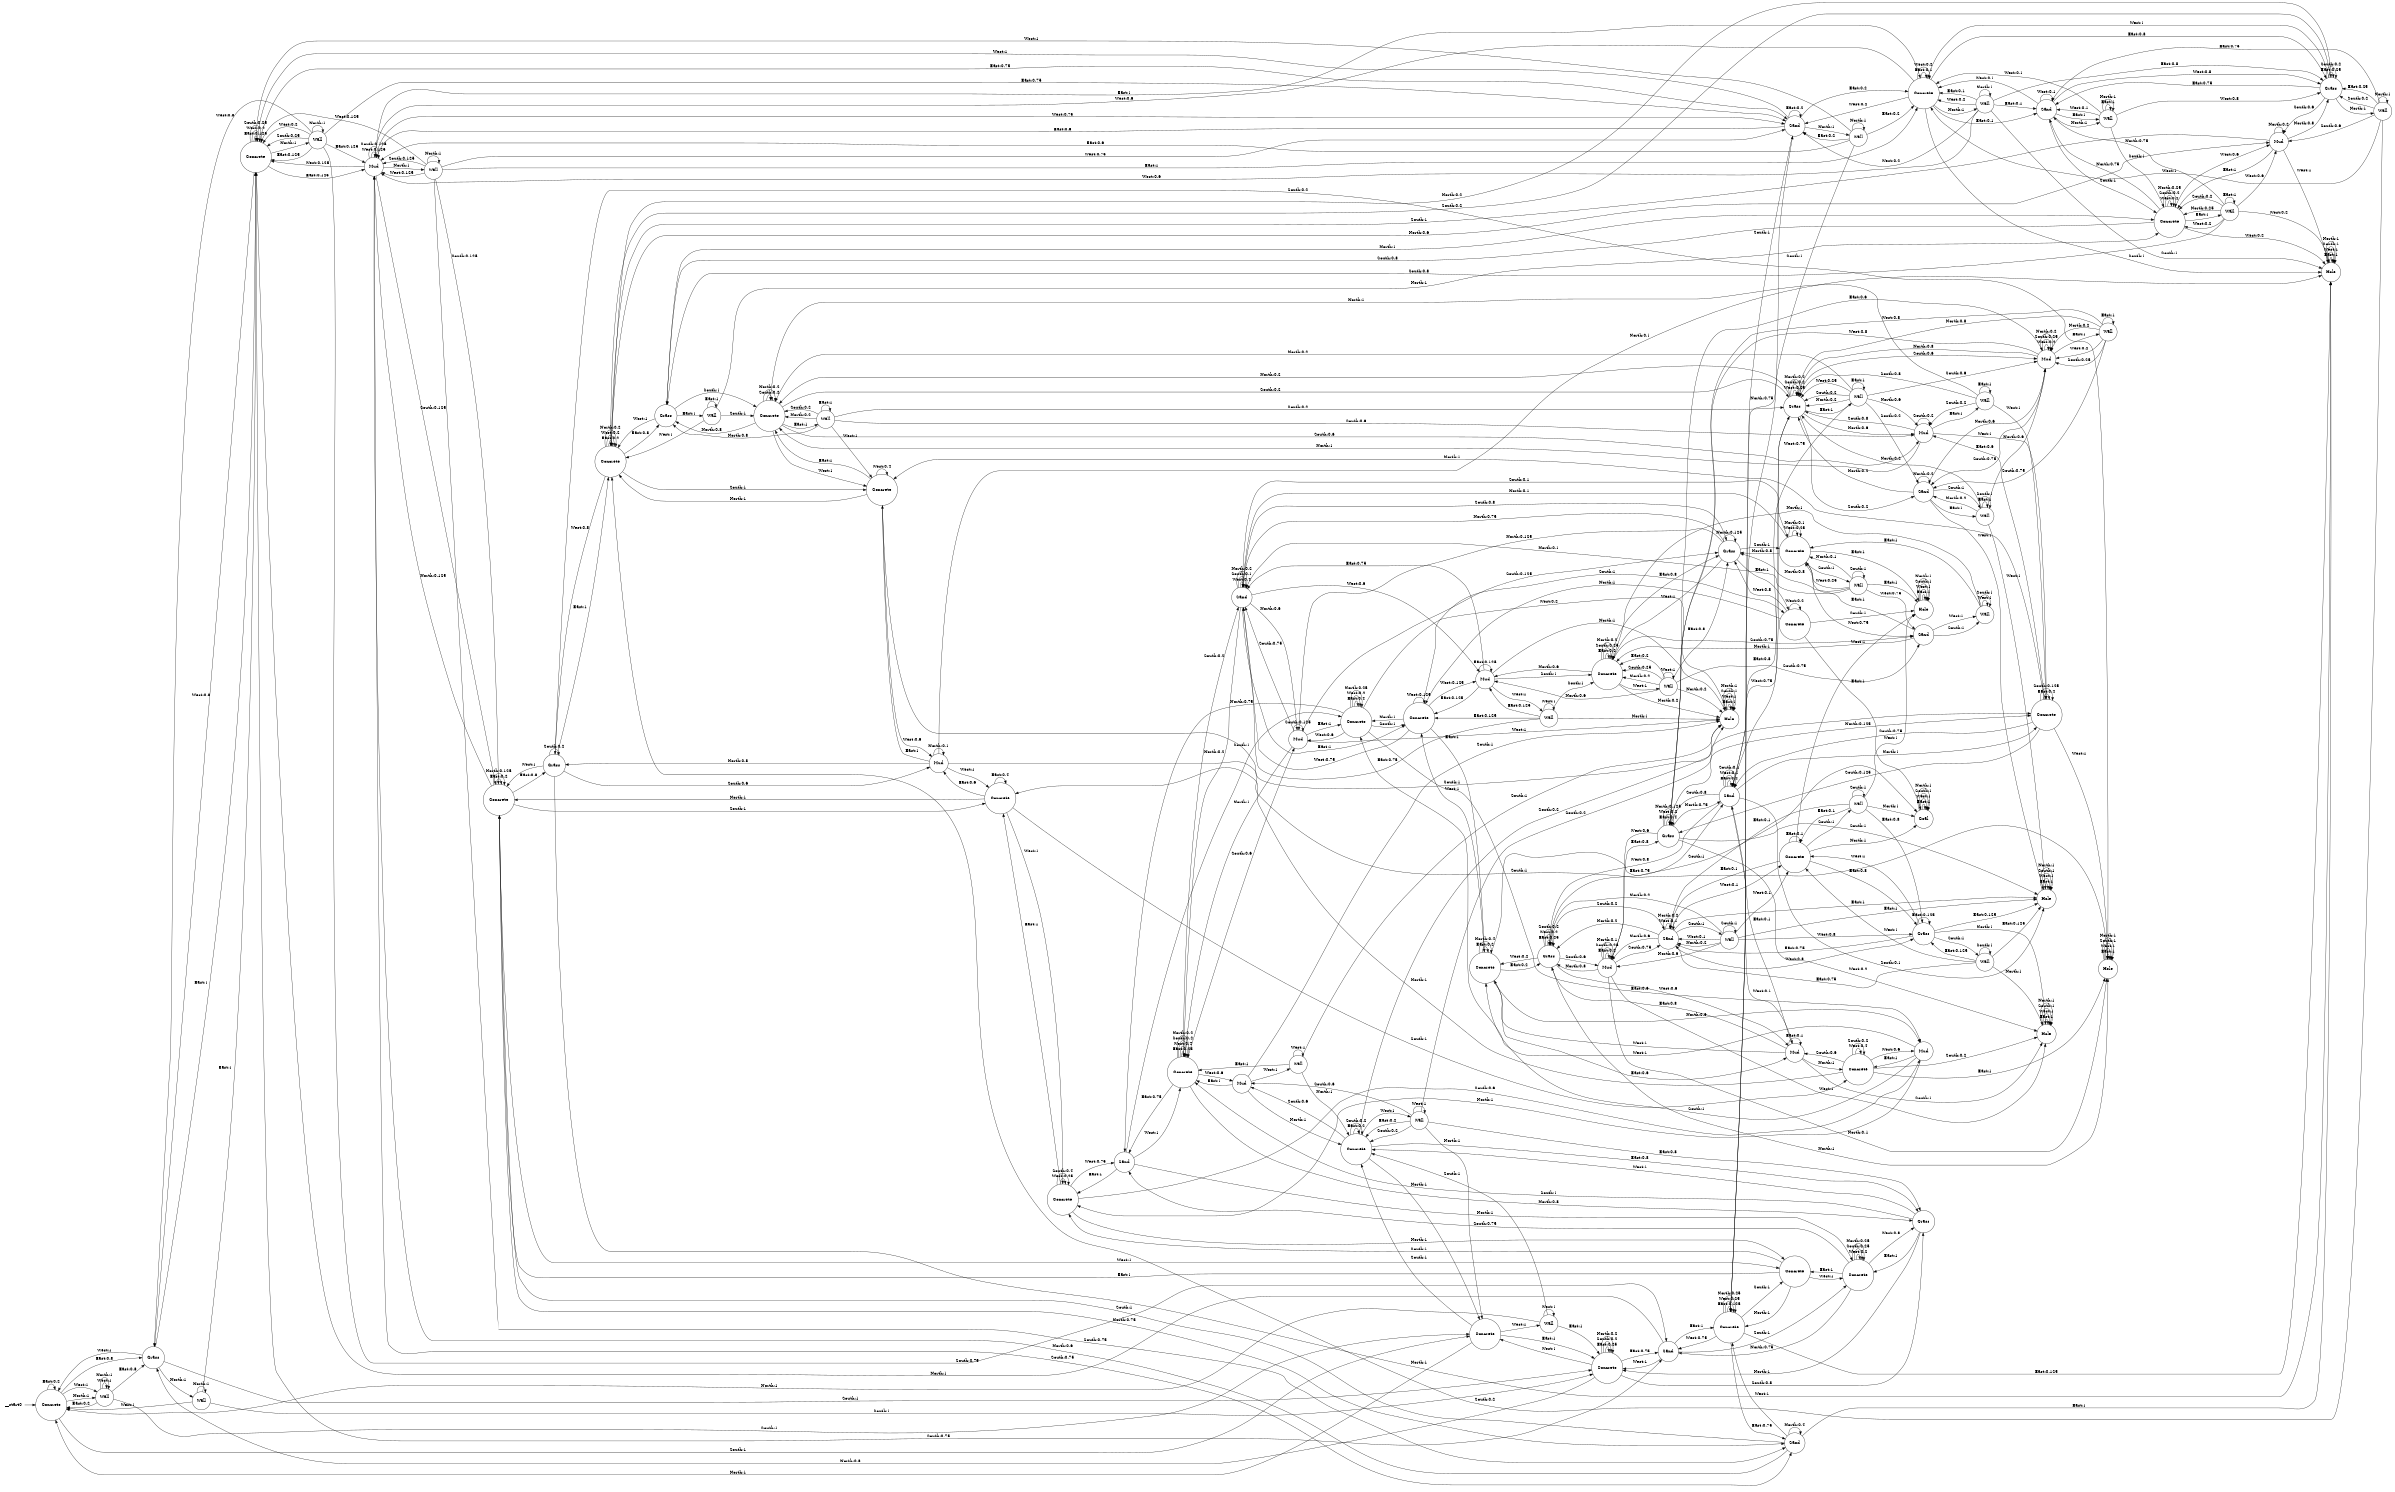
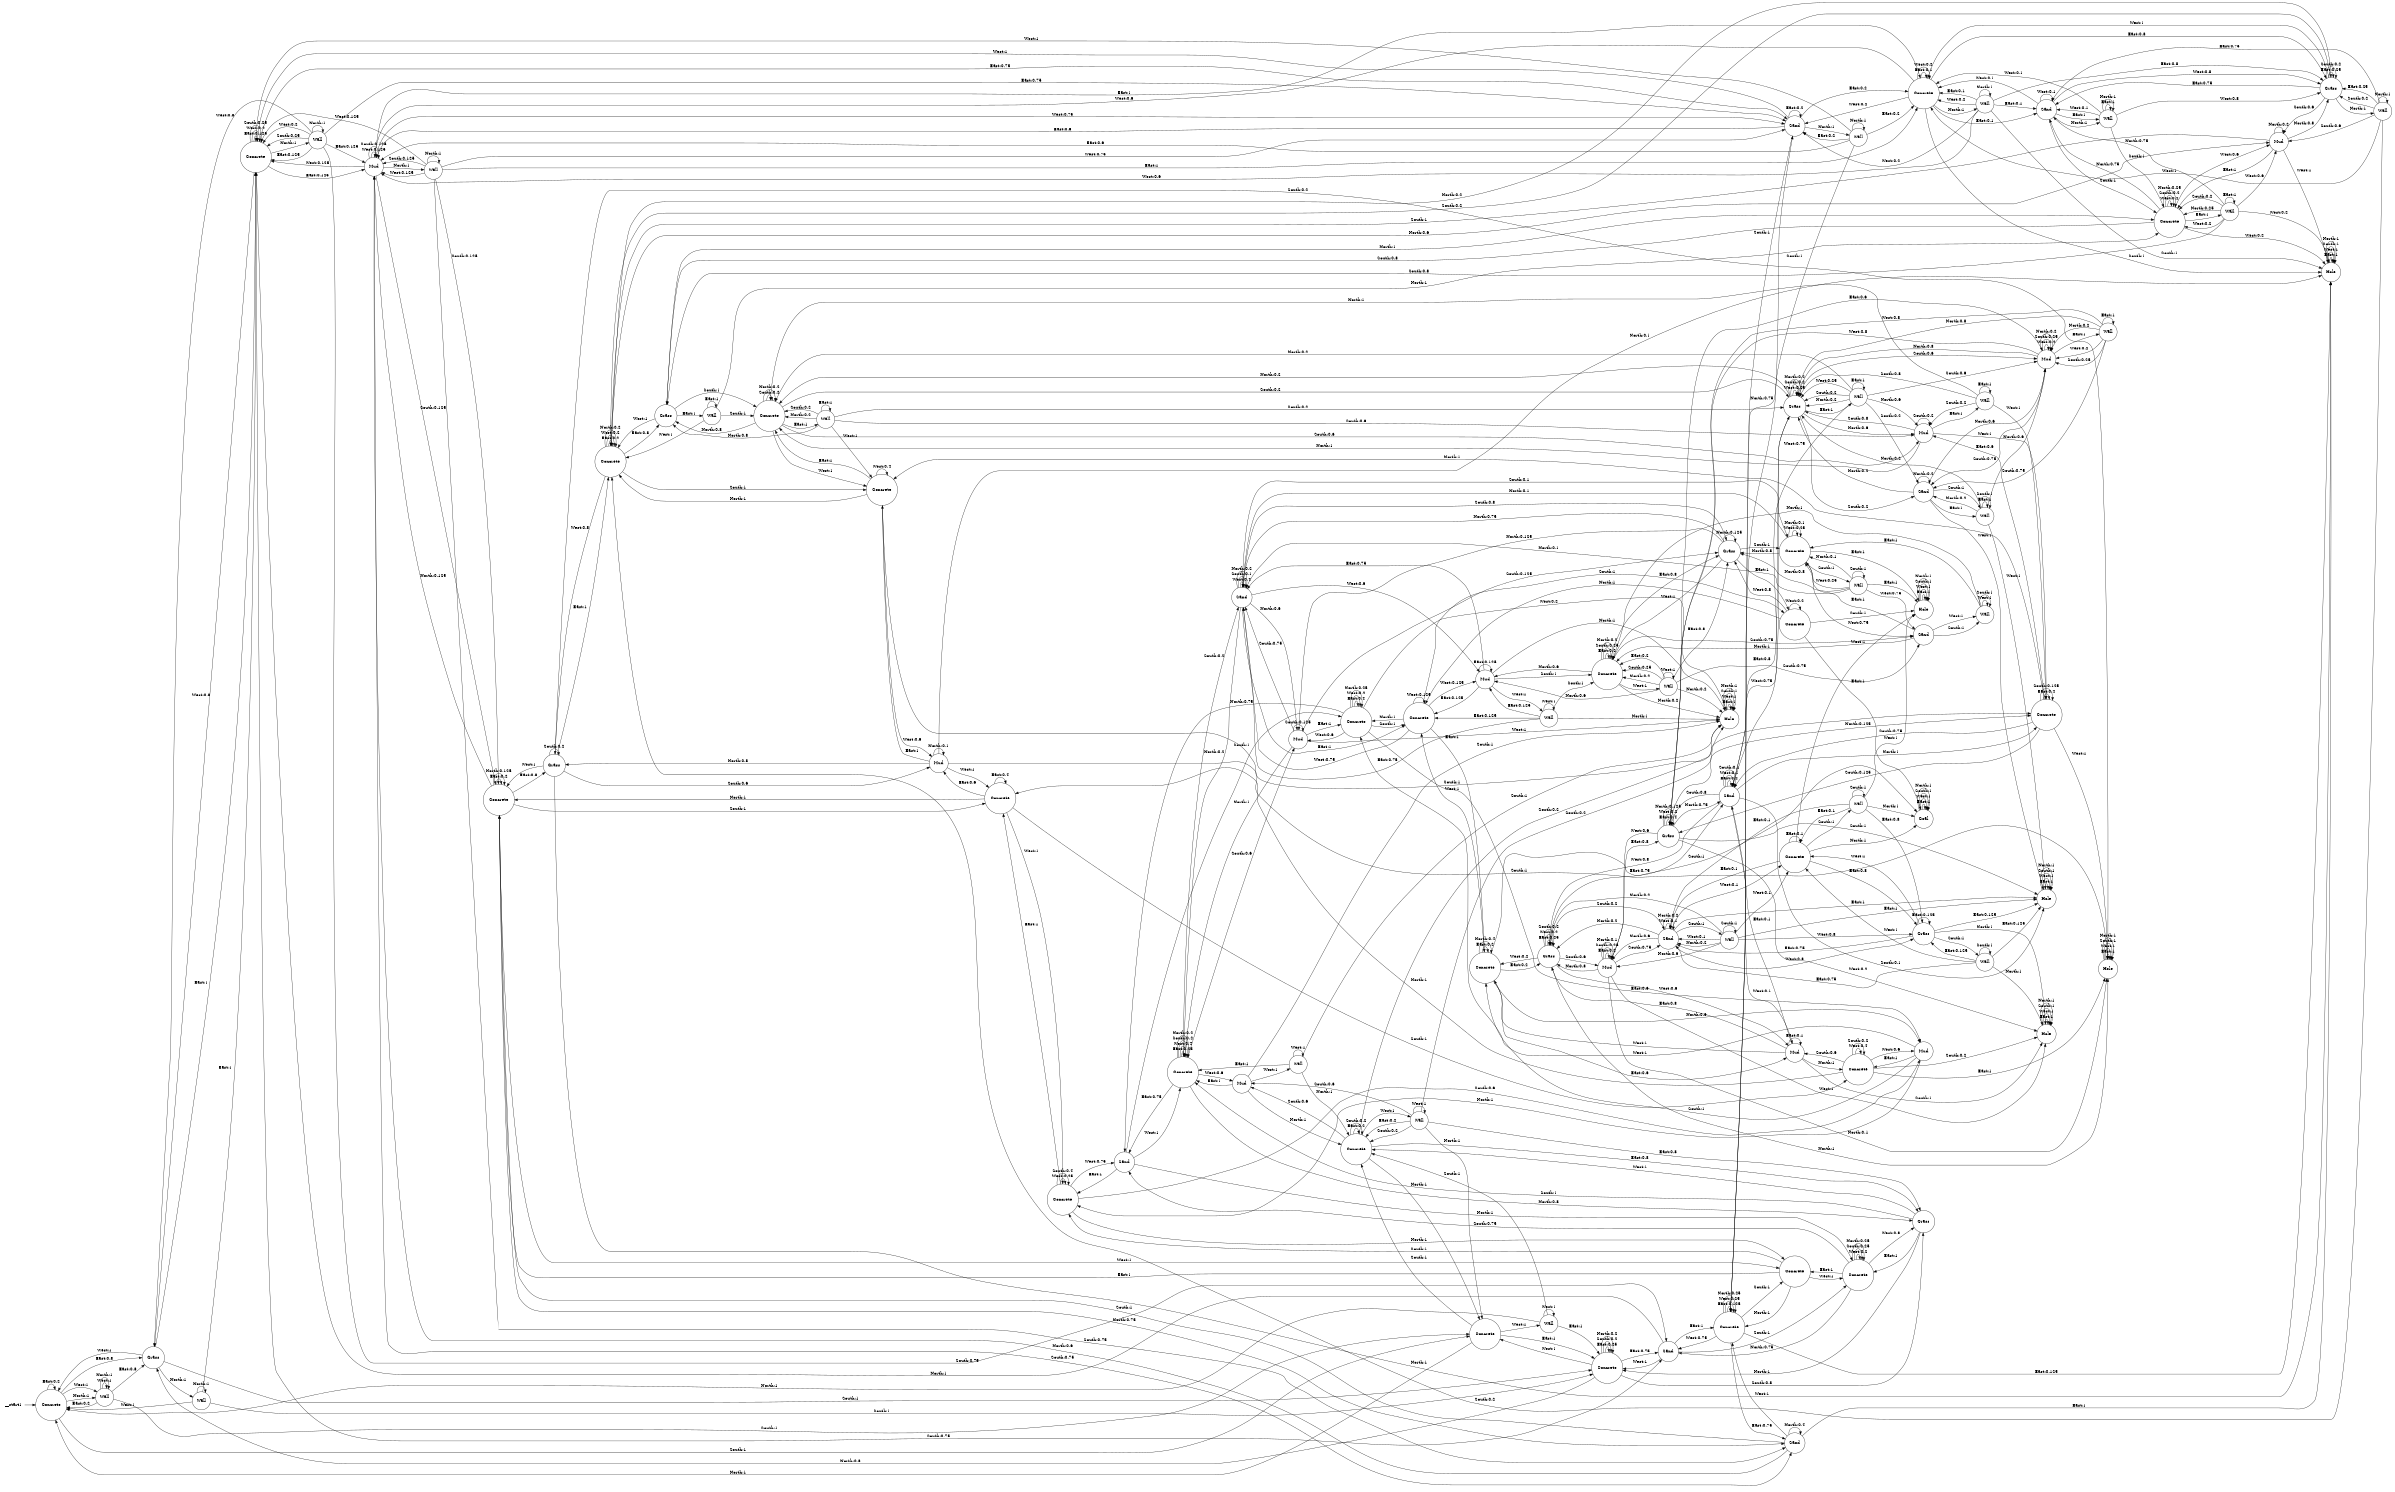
(14, 1405) -> (14, 1405)
